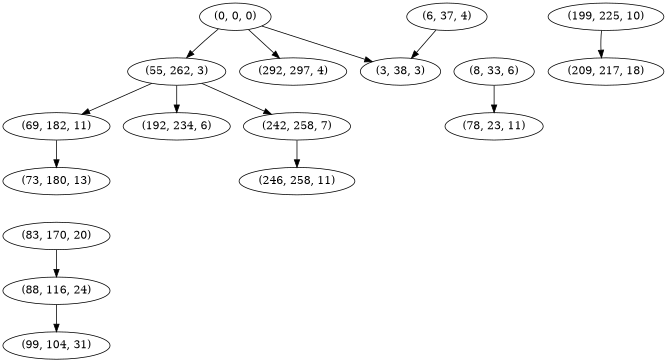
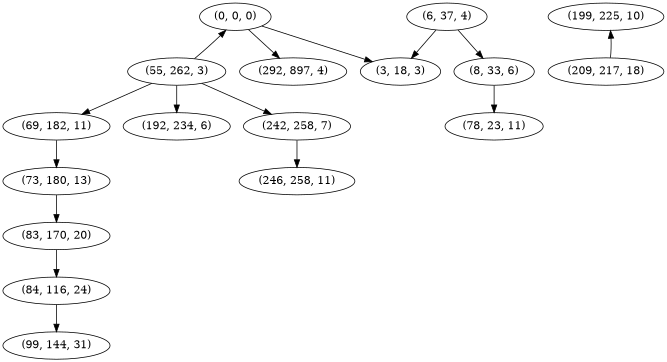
(205, 40) -> (208, 47)
(601, 40) -> (611, 48)
none -> (468, 41)
(293, 72) -> (293, 72)
(400, 72) -> (400, 72)
none -> (56, 205)
(56, 291) -> (56, 291)
(56, 346) -> (56, 346)
